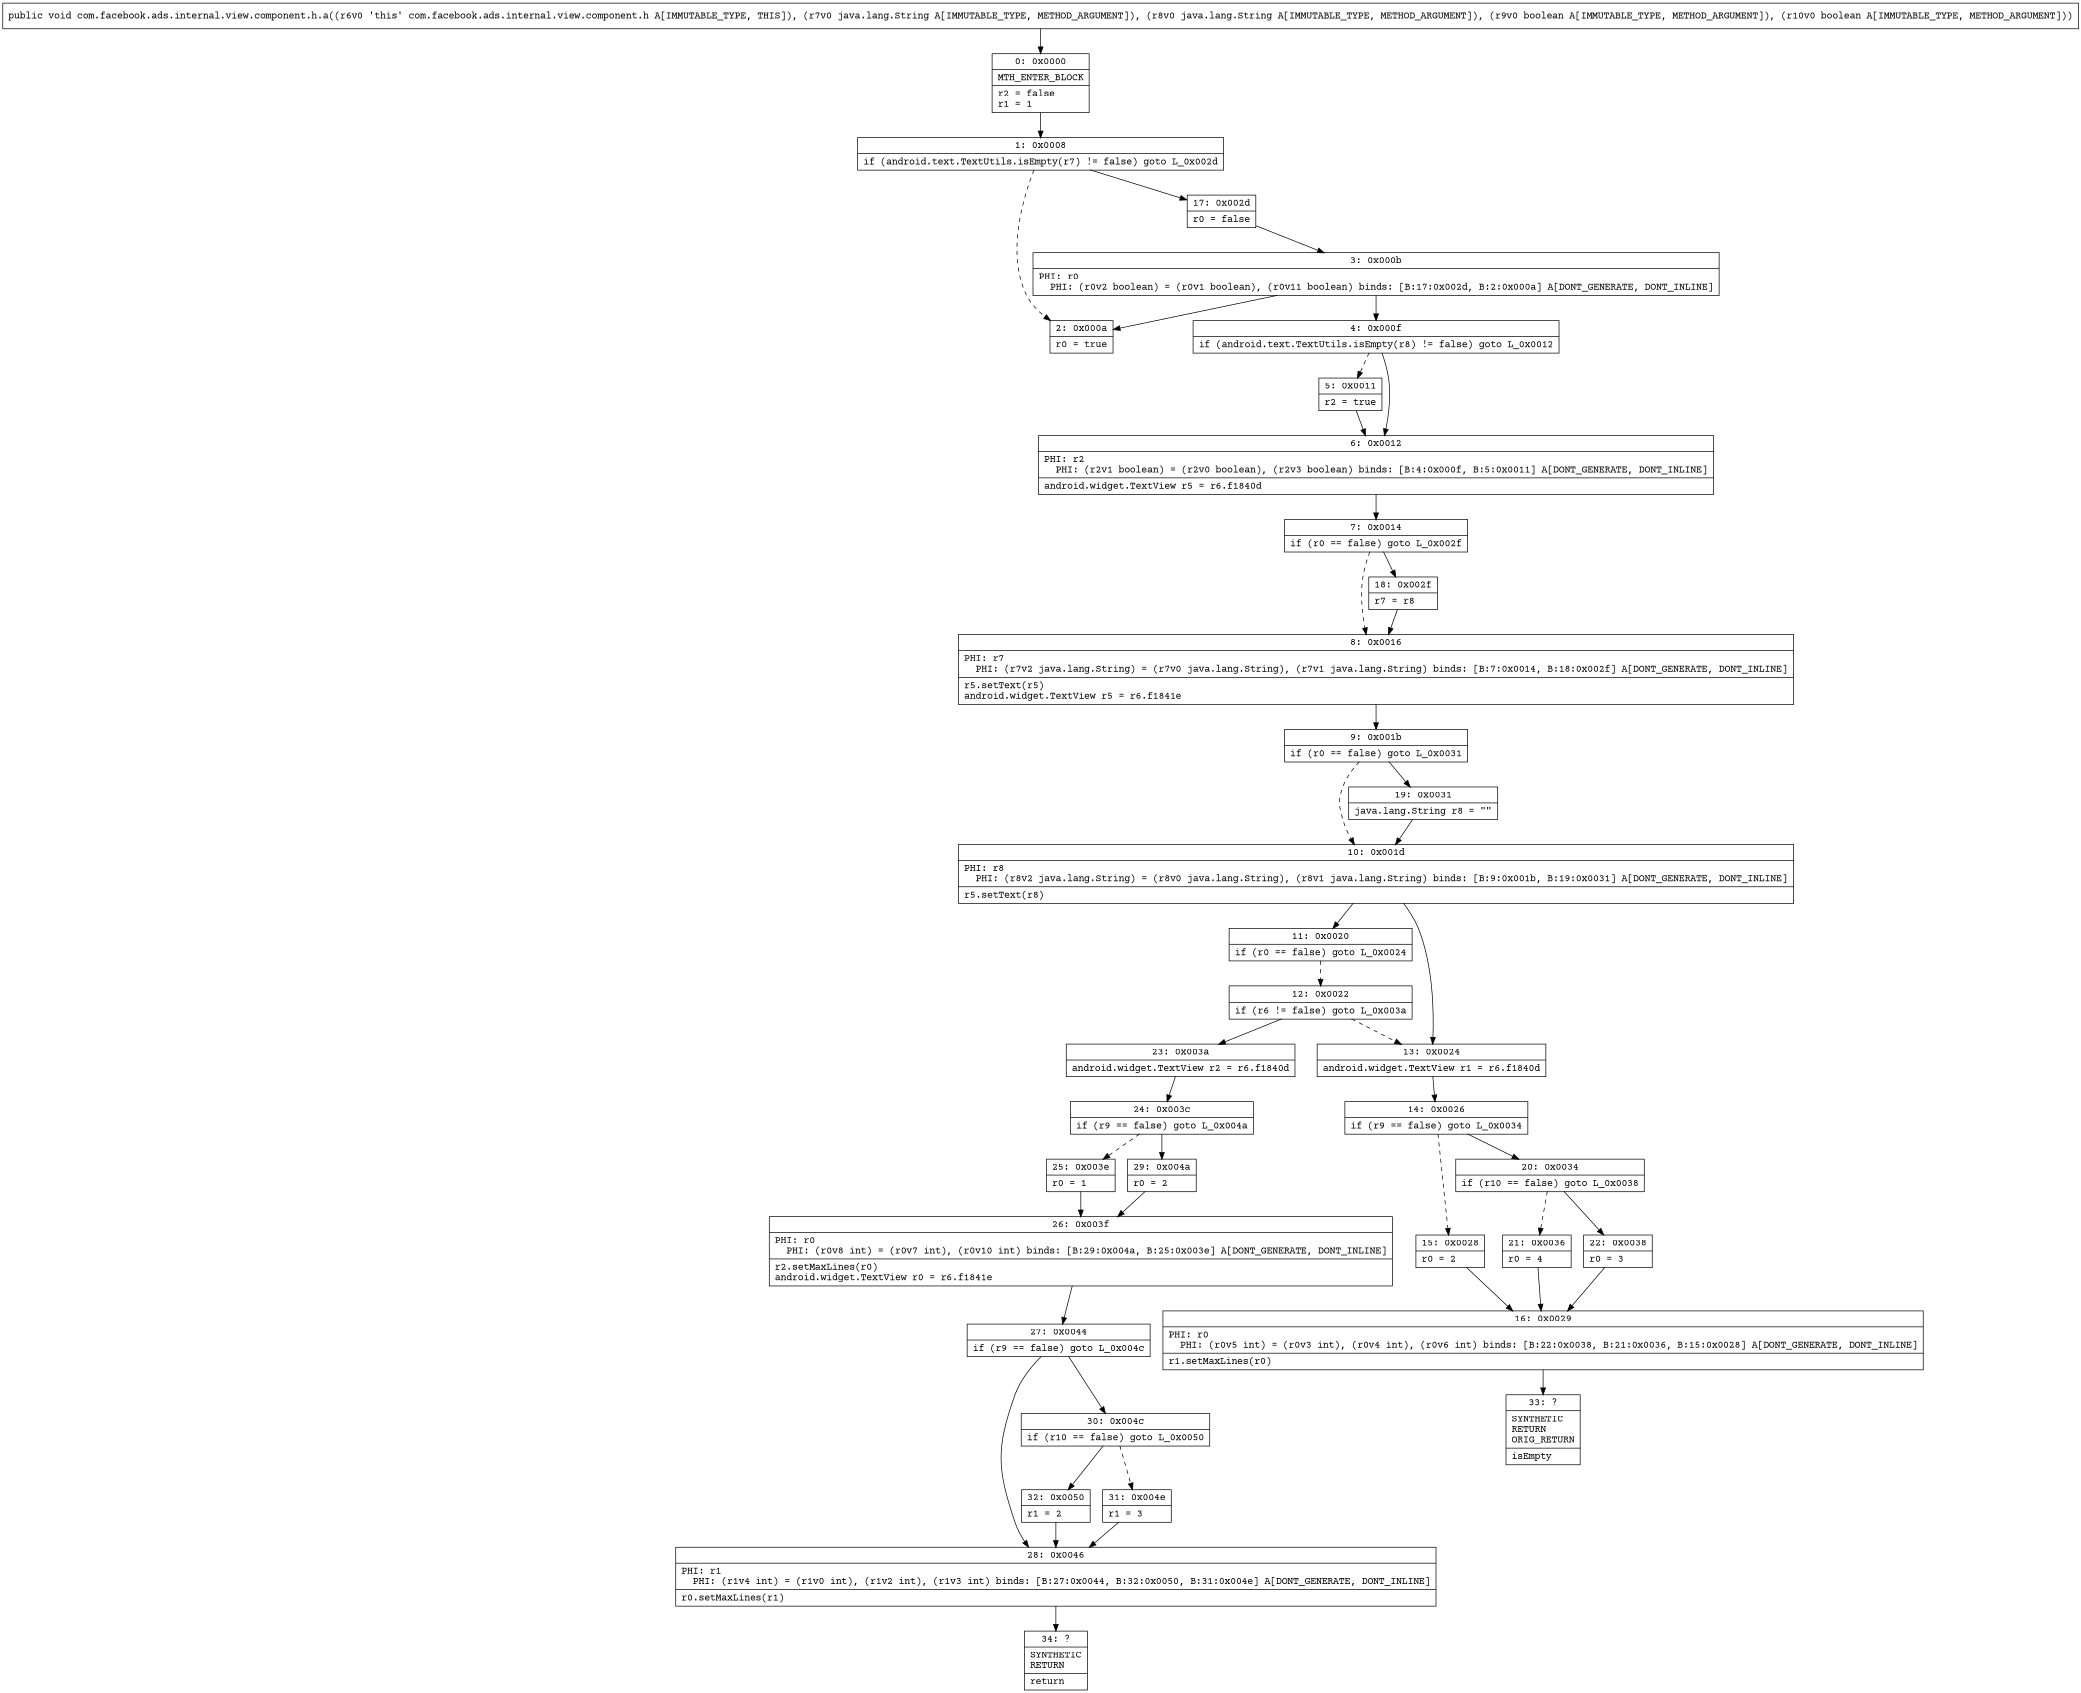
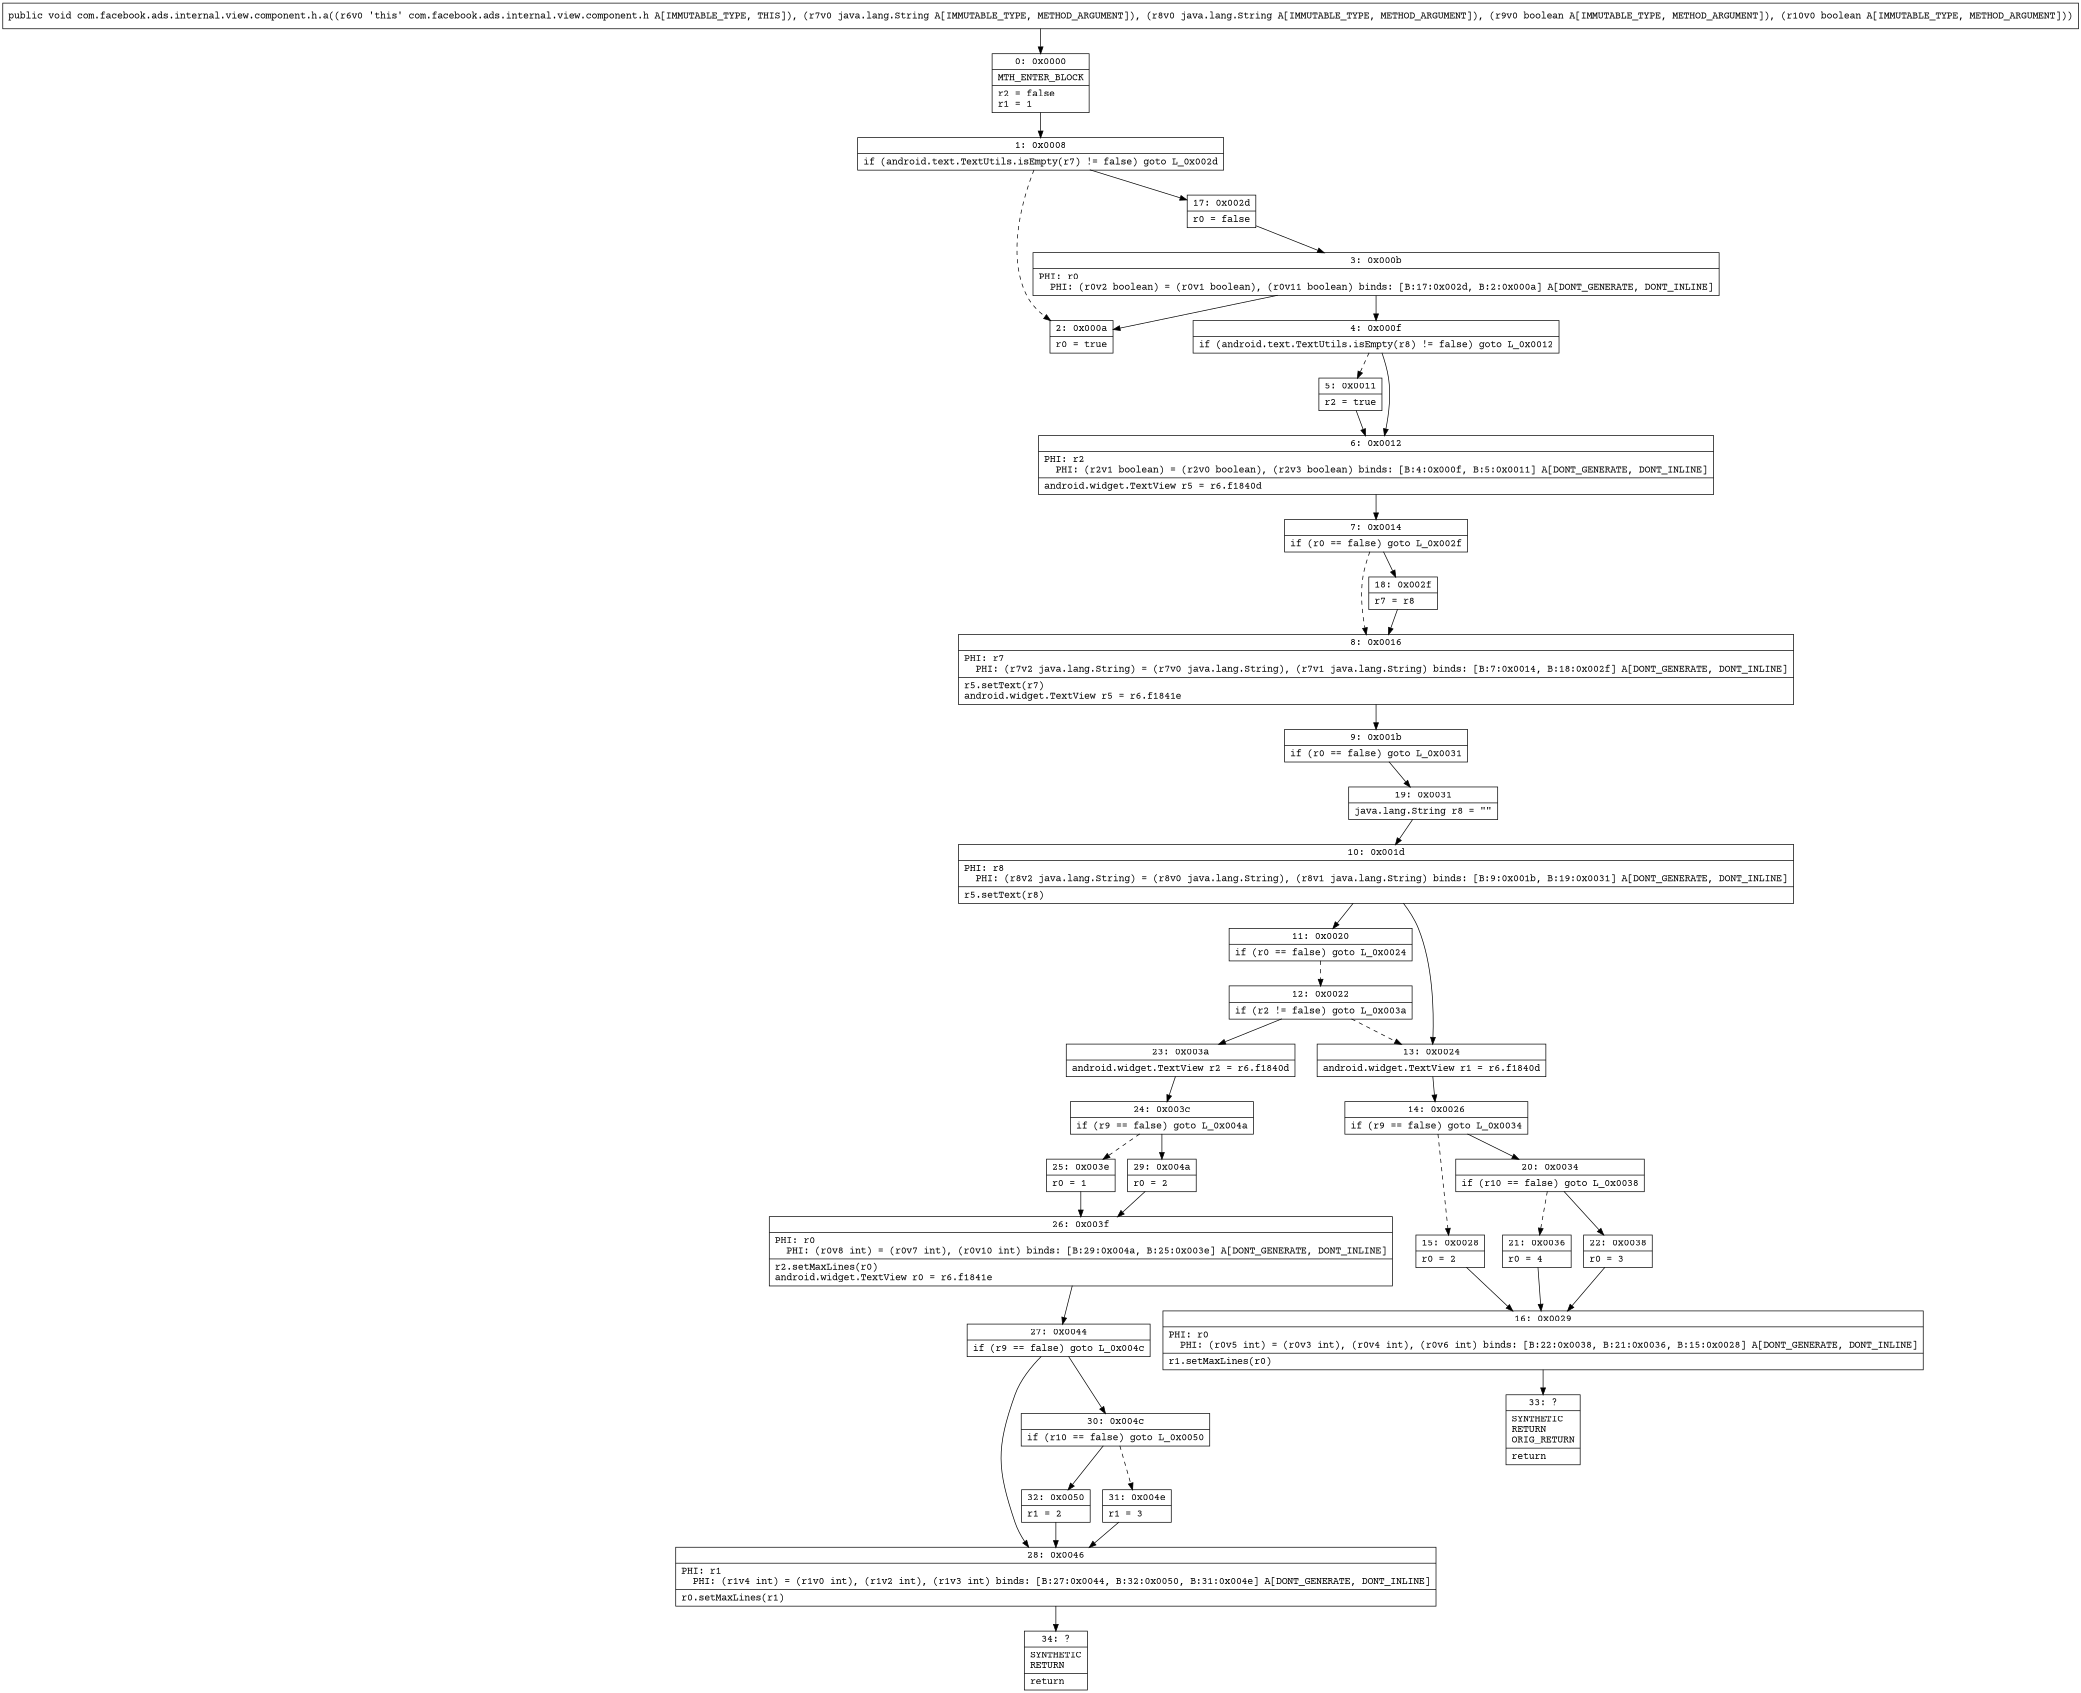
(1004, 685) -> (1004, 685)
(1340, 799) -> none
(1321, 1010) -> (1321, 1010)
(1532, 1456) -> (1529, 1456)
